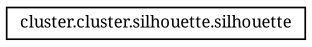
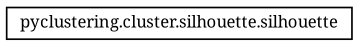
(156, 23) -> (179, 23)
